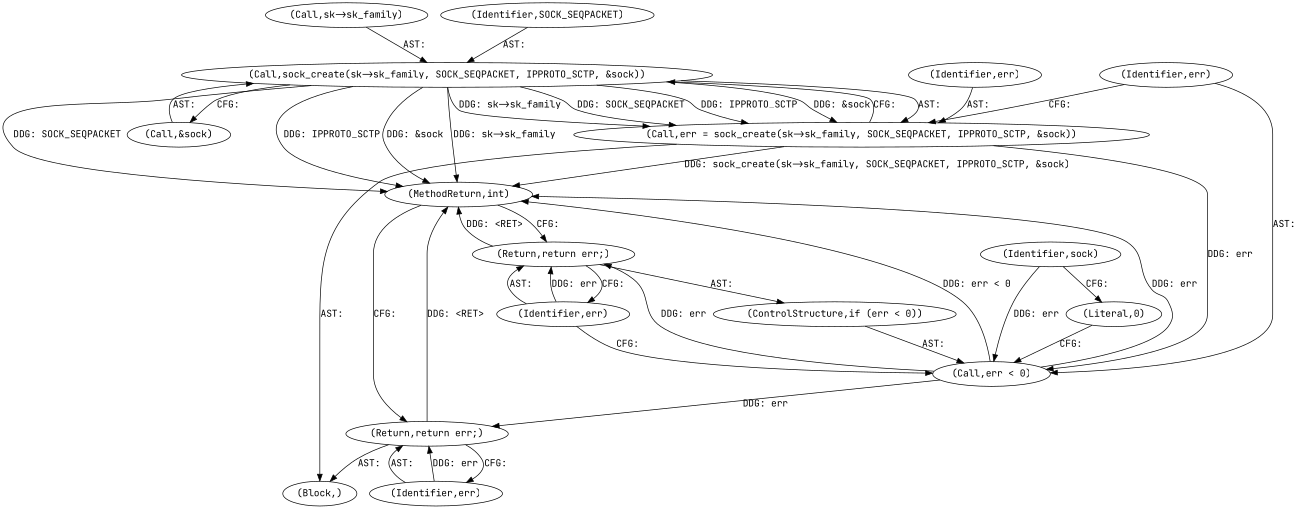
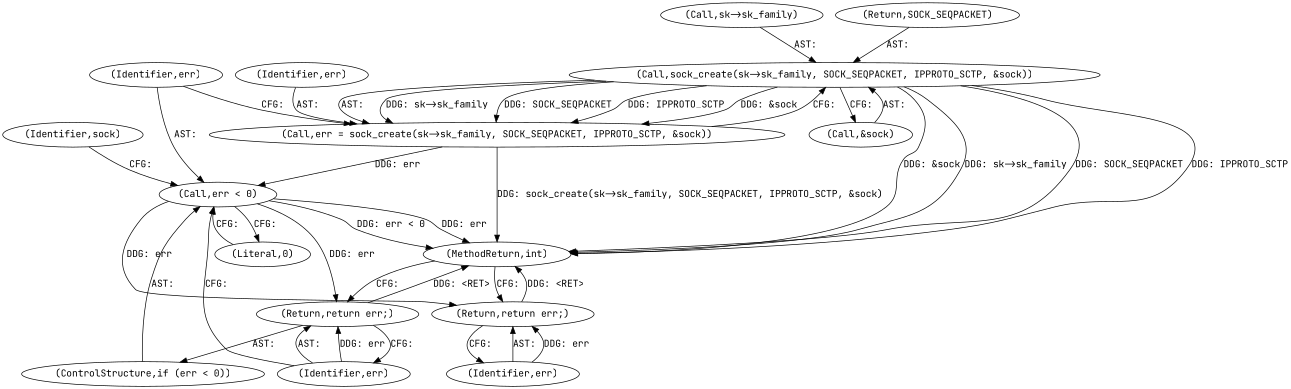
(547, 15) -> (927, 15)
(1080, 282) -> (248, 219)
(1037, 314) -> (144, 165)
(320, 494) -> none
